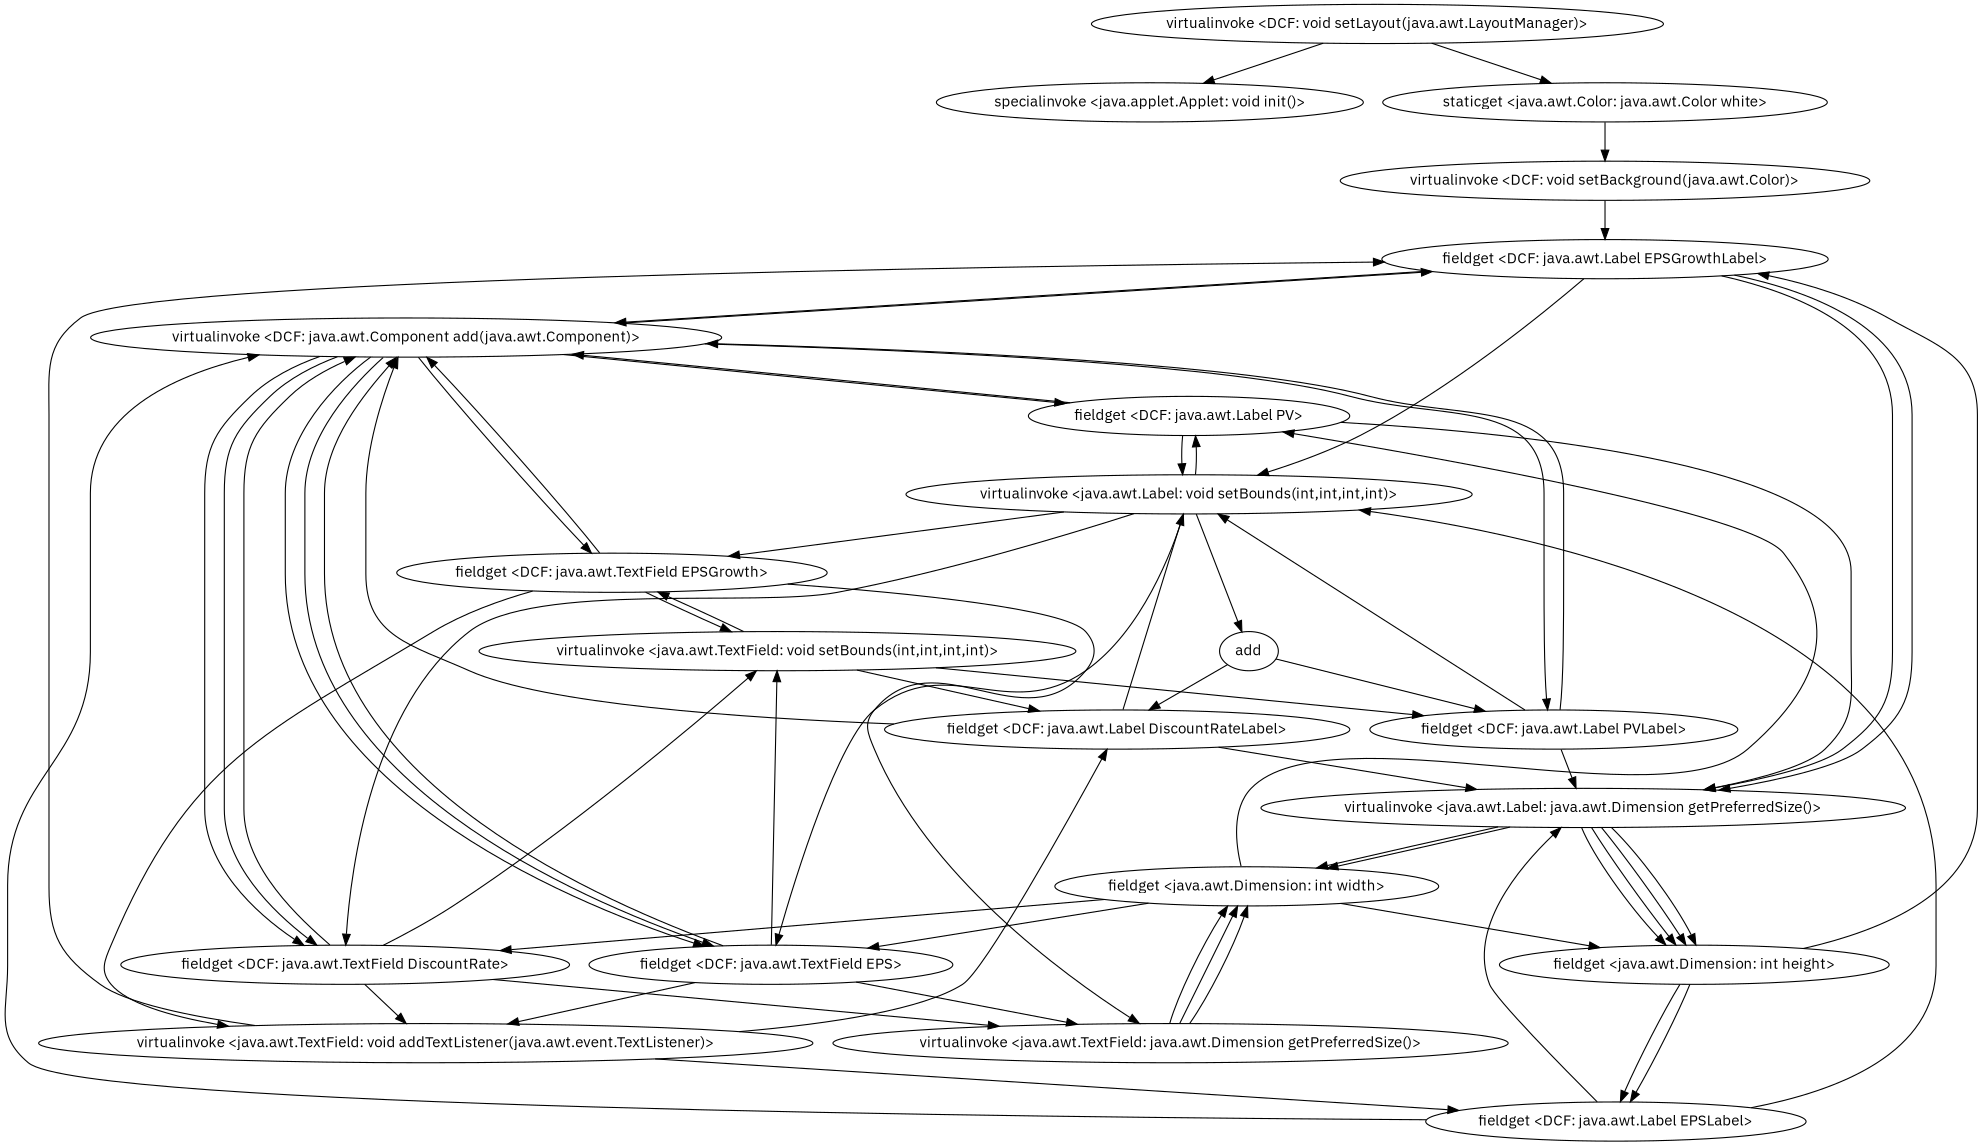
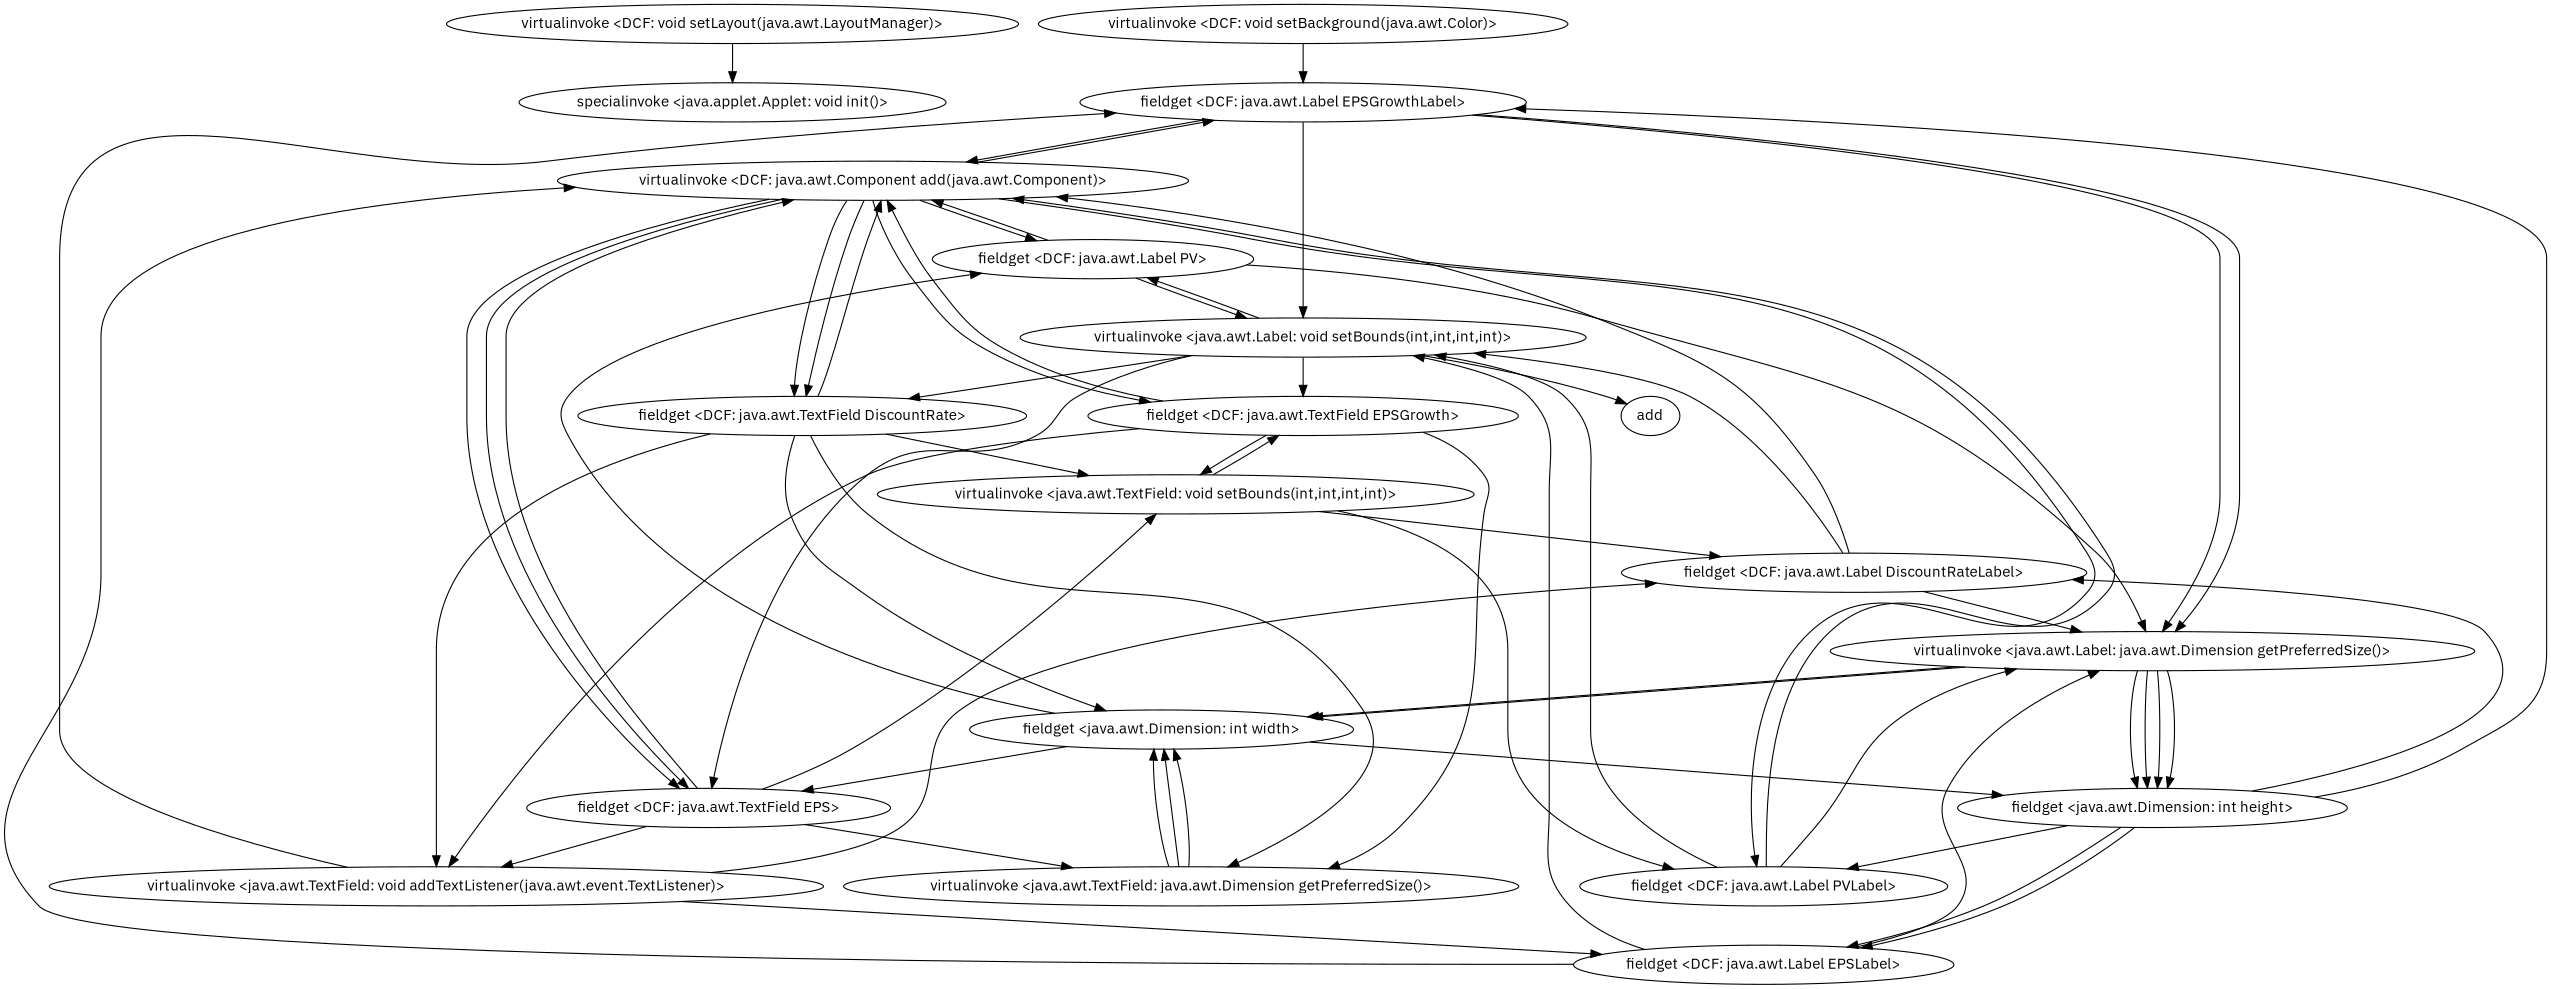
(1605, 102) -> none
(1375, 684) -> (1963, 846)
(1193, 685) -> (2452, 617)
(808, 925) -> (892, 613)
